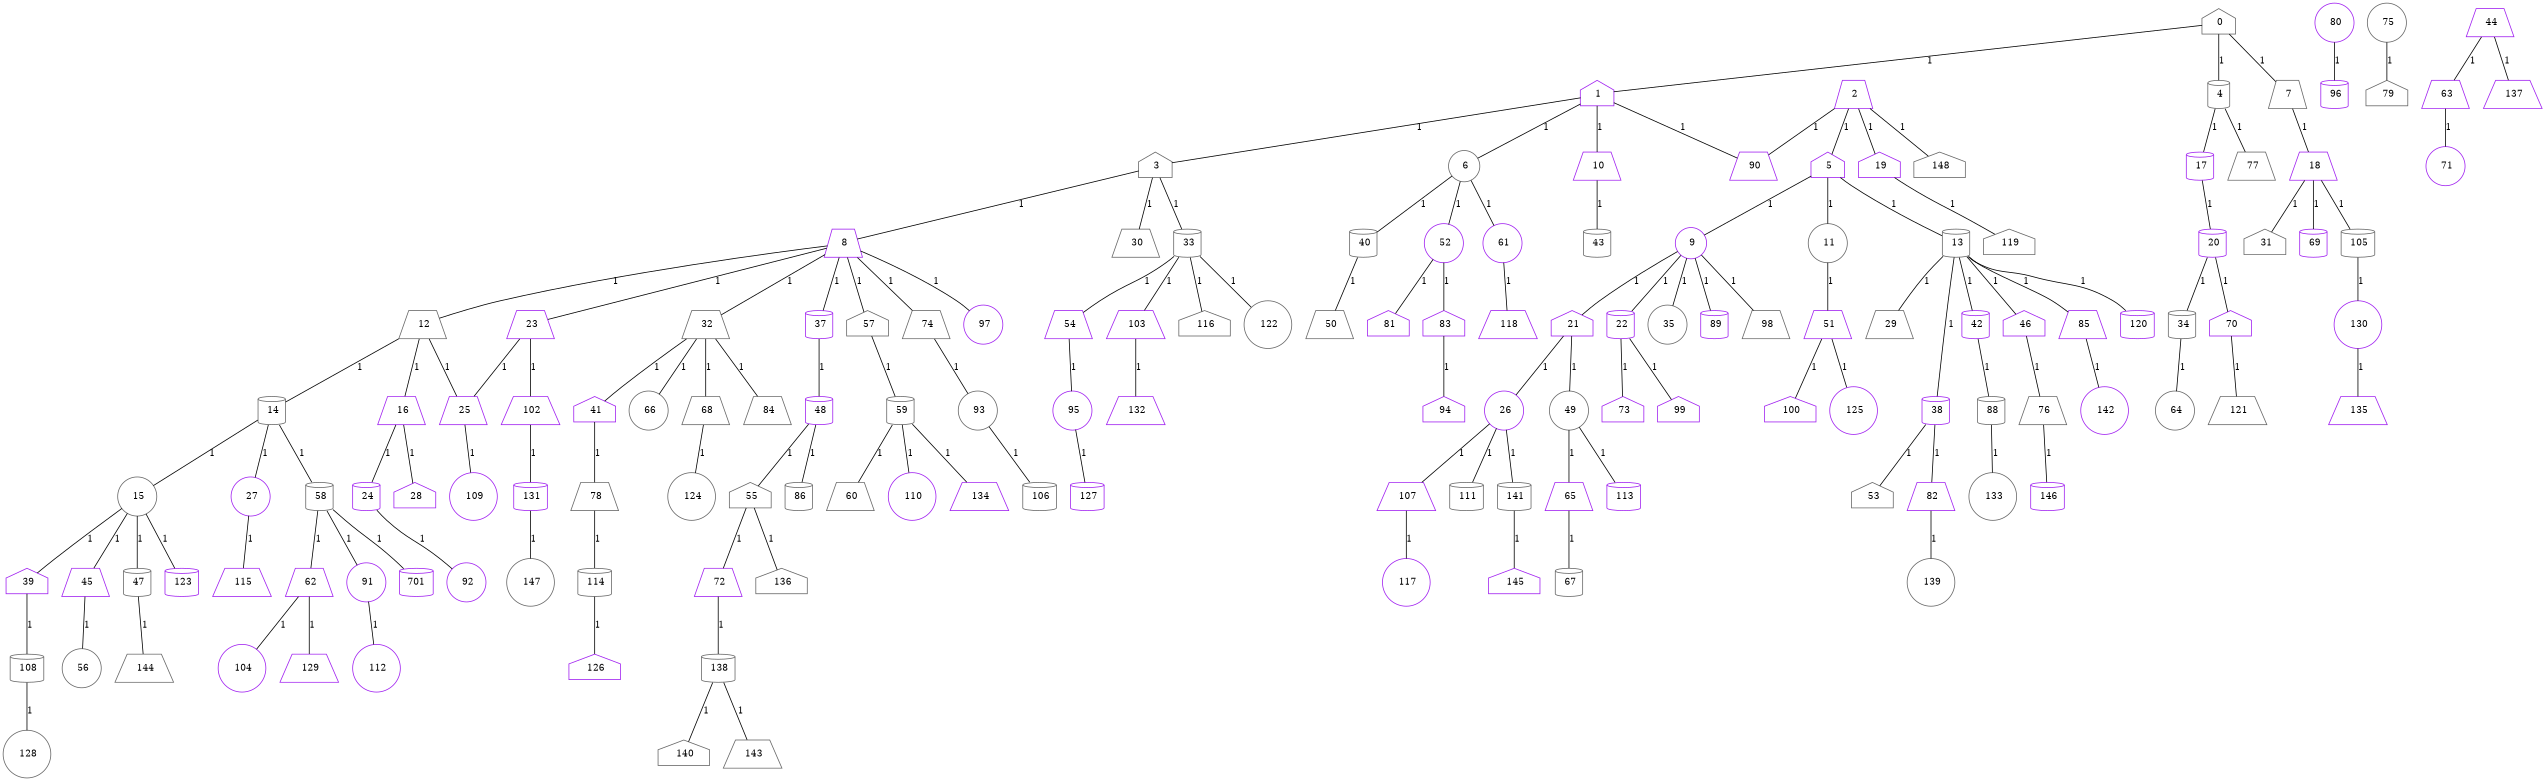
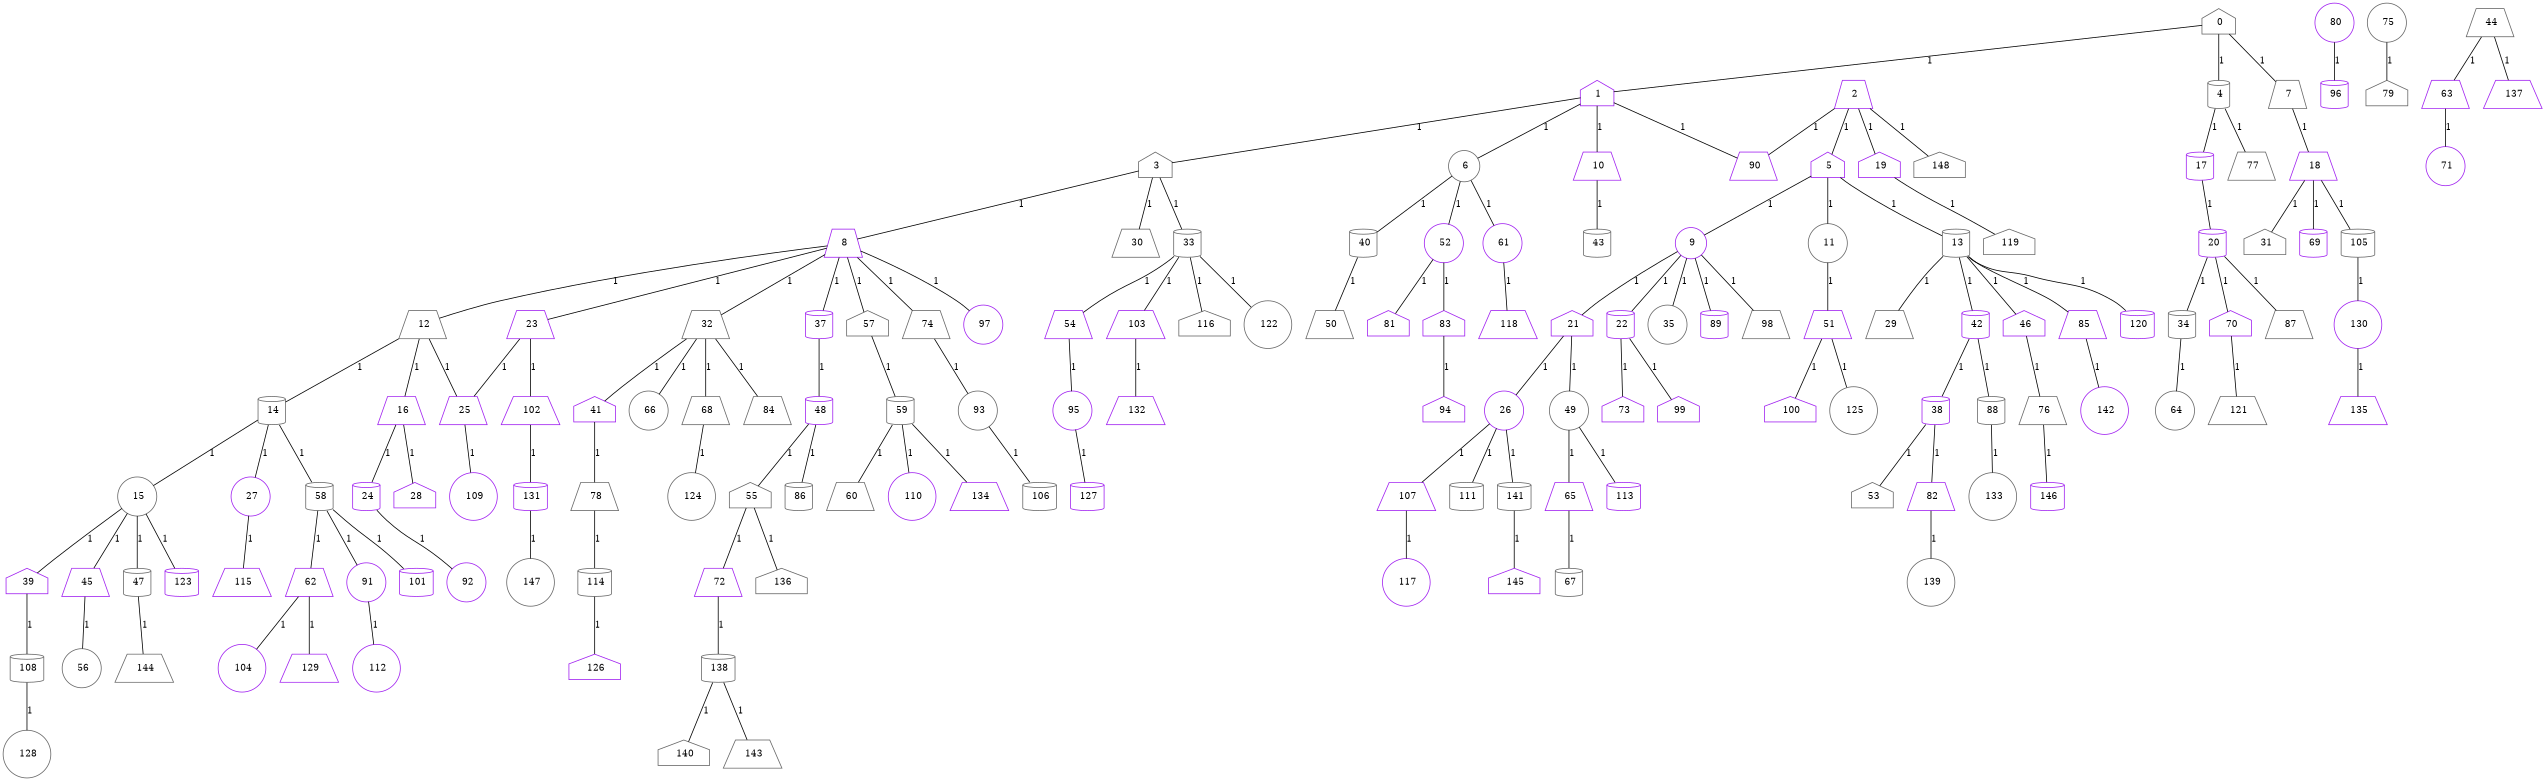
(2490, 23) -> (2490, 23)
none -> (2289, 325)
(1945, 327) -> (1956, 368)
(1854, 411) -> (1854, 411)
(416, 582) -> (416, 582)
